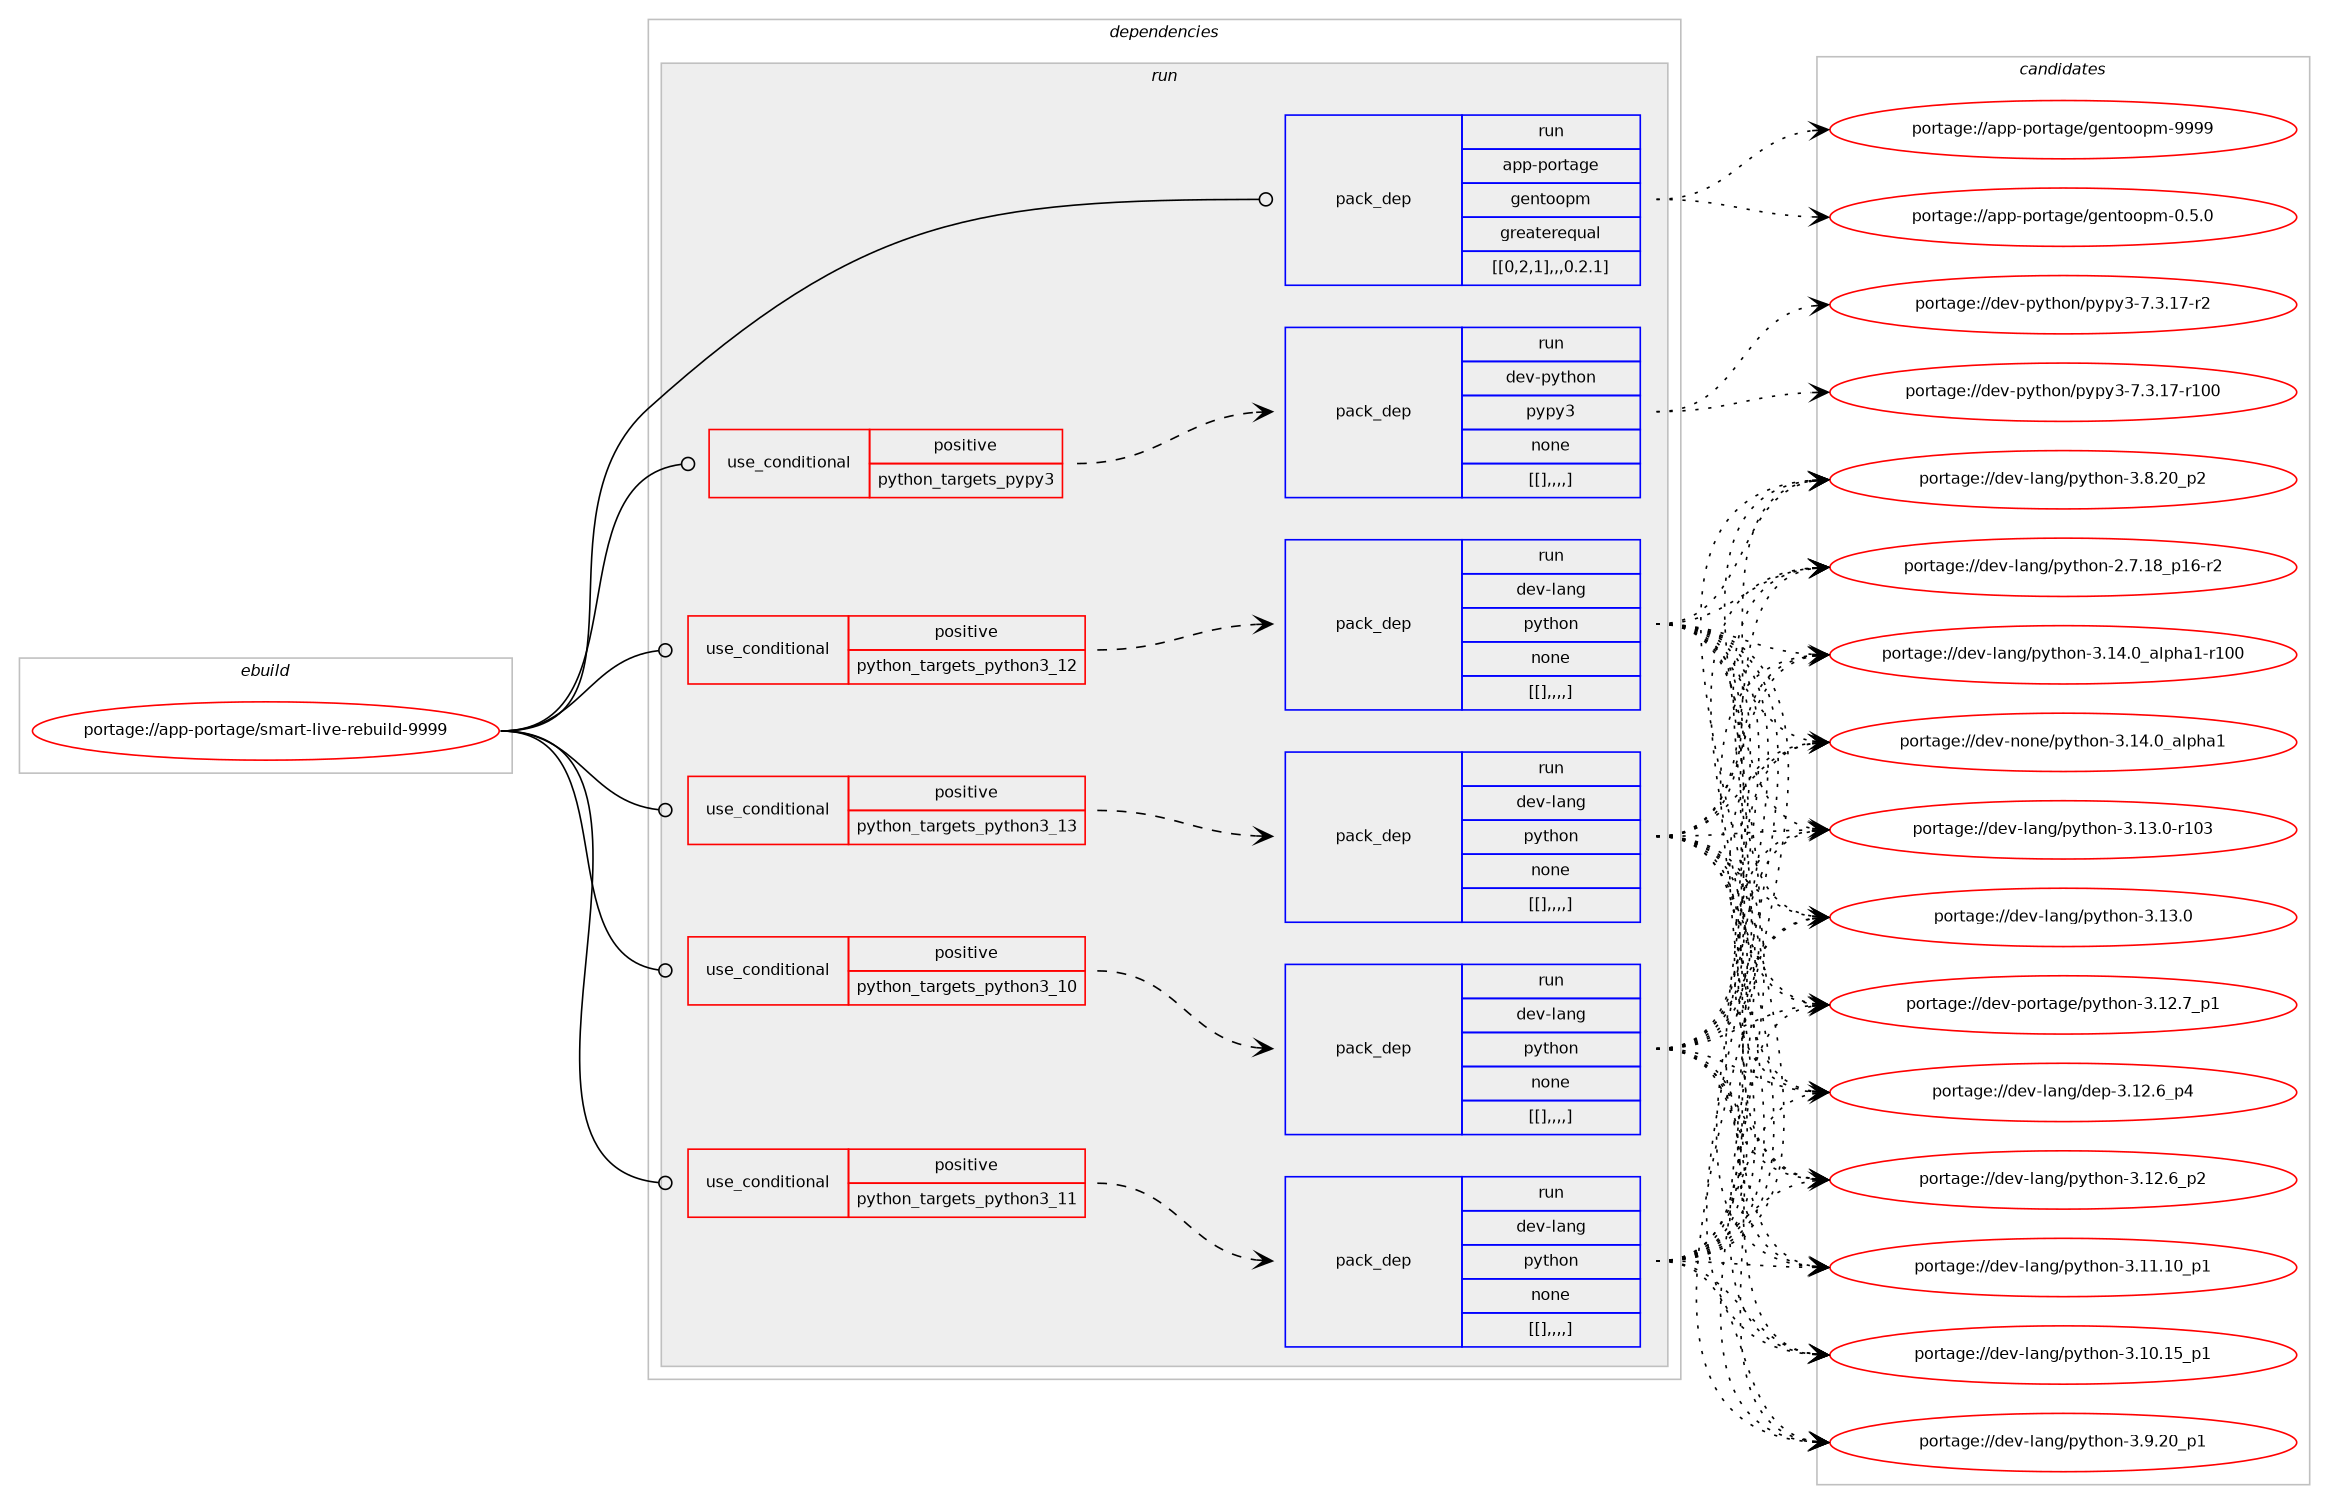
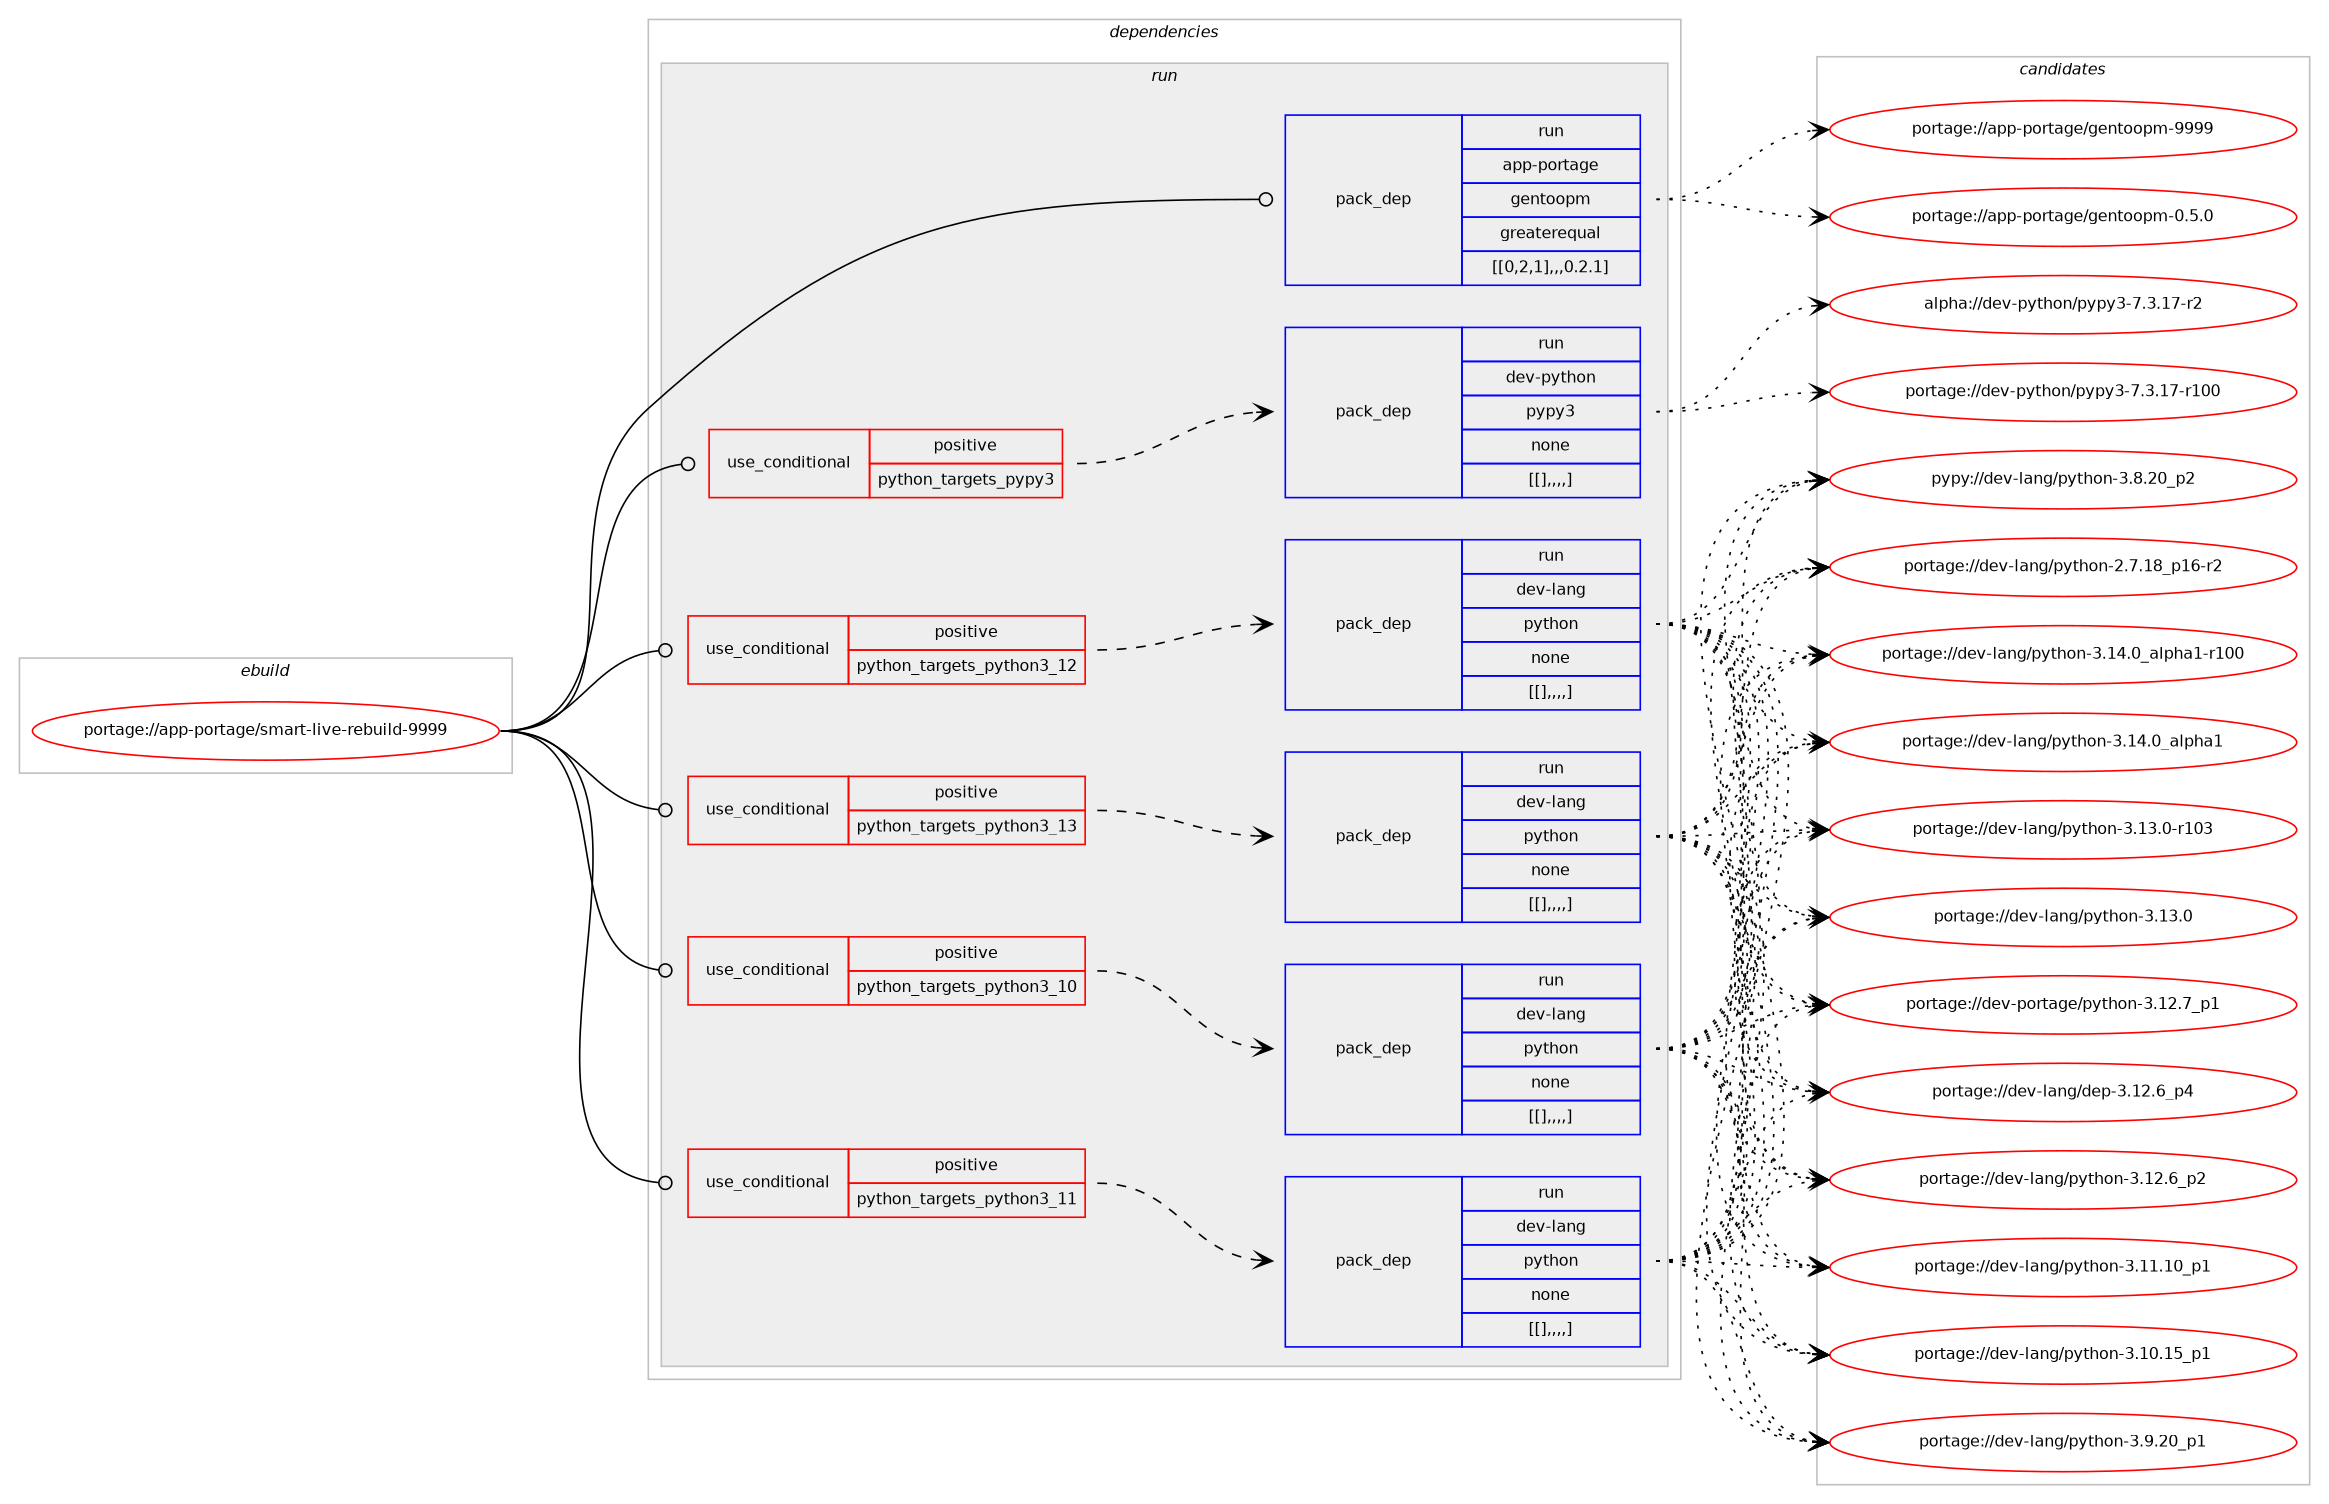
(2063, 305) -> (2063, 305)
(2063, 480) -> (2063, 480)
(2063, 742) -> (2063, 742)
